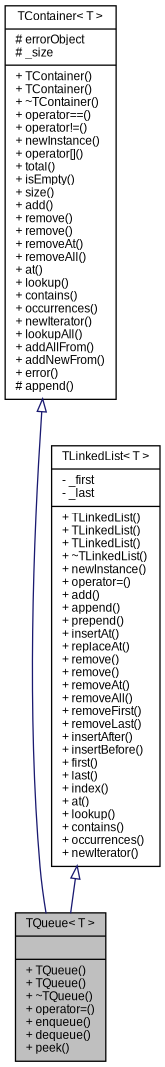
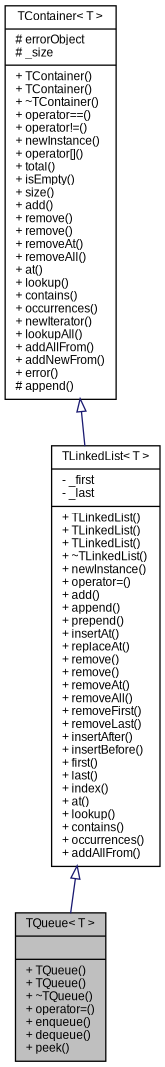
(33, 663) -> (83, 429)
(101, 854) -> (101, 854)
